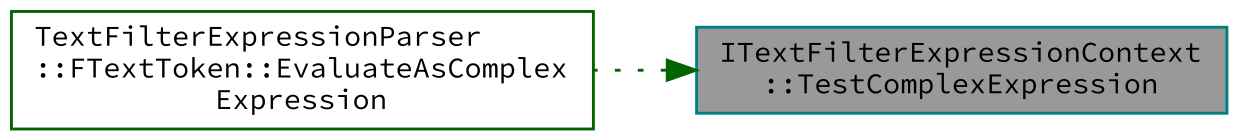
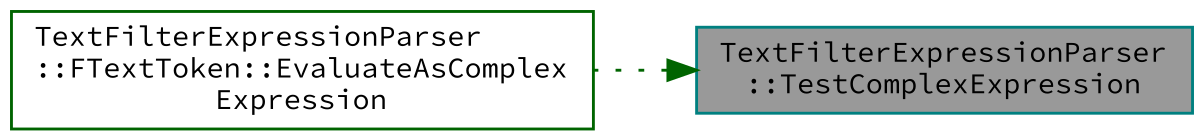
(962, 70) -> (945, 70)
